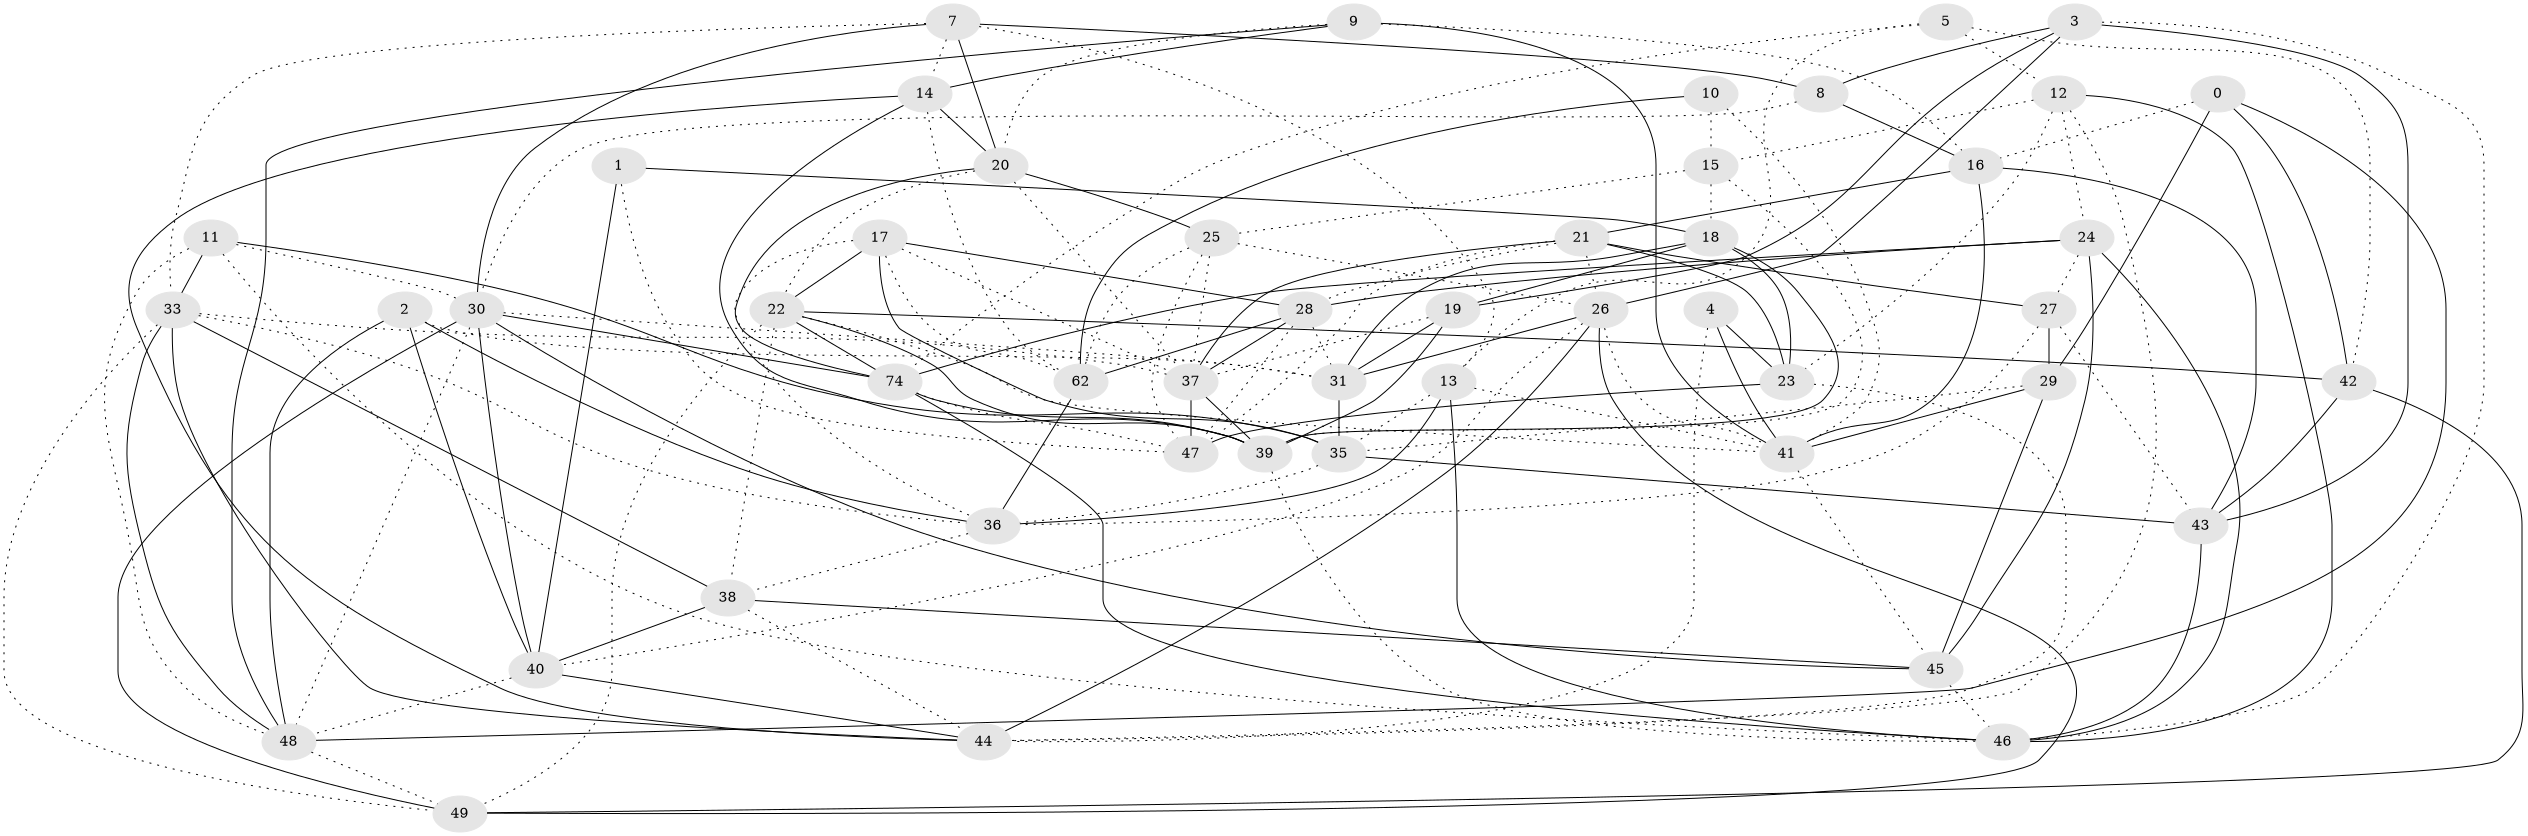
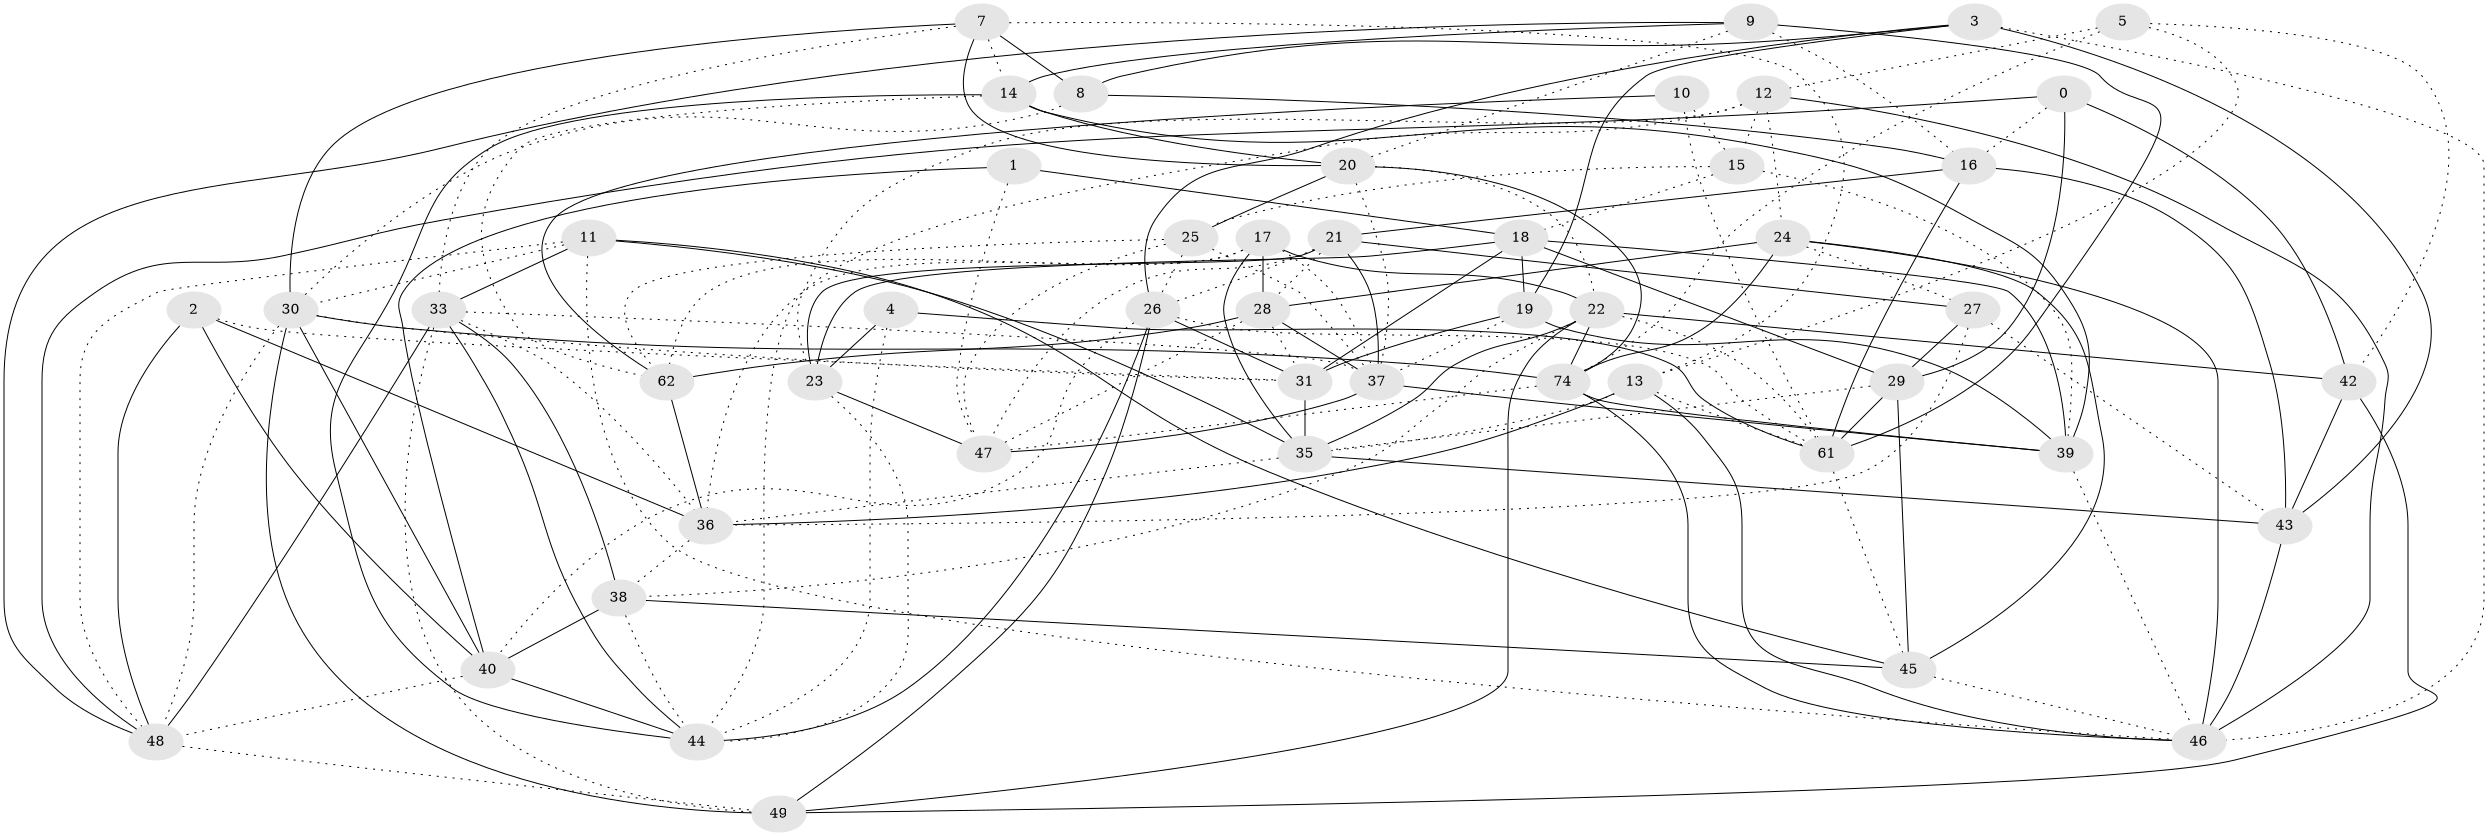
none -> (1709, 310)
(979, 402) -> (1440, 375)
(1787, 454) -> (1827, 454)
(615, 573) -> (1351, 737)
(1176, 596) -> (1212, 446)
